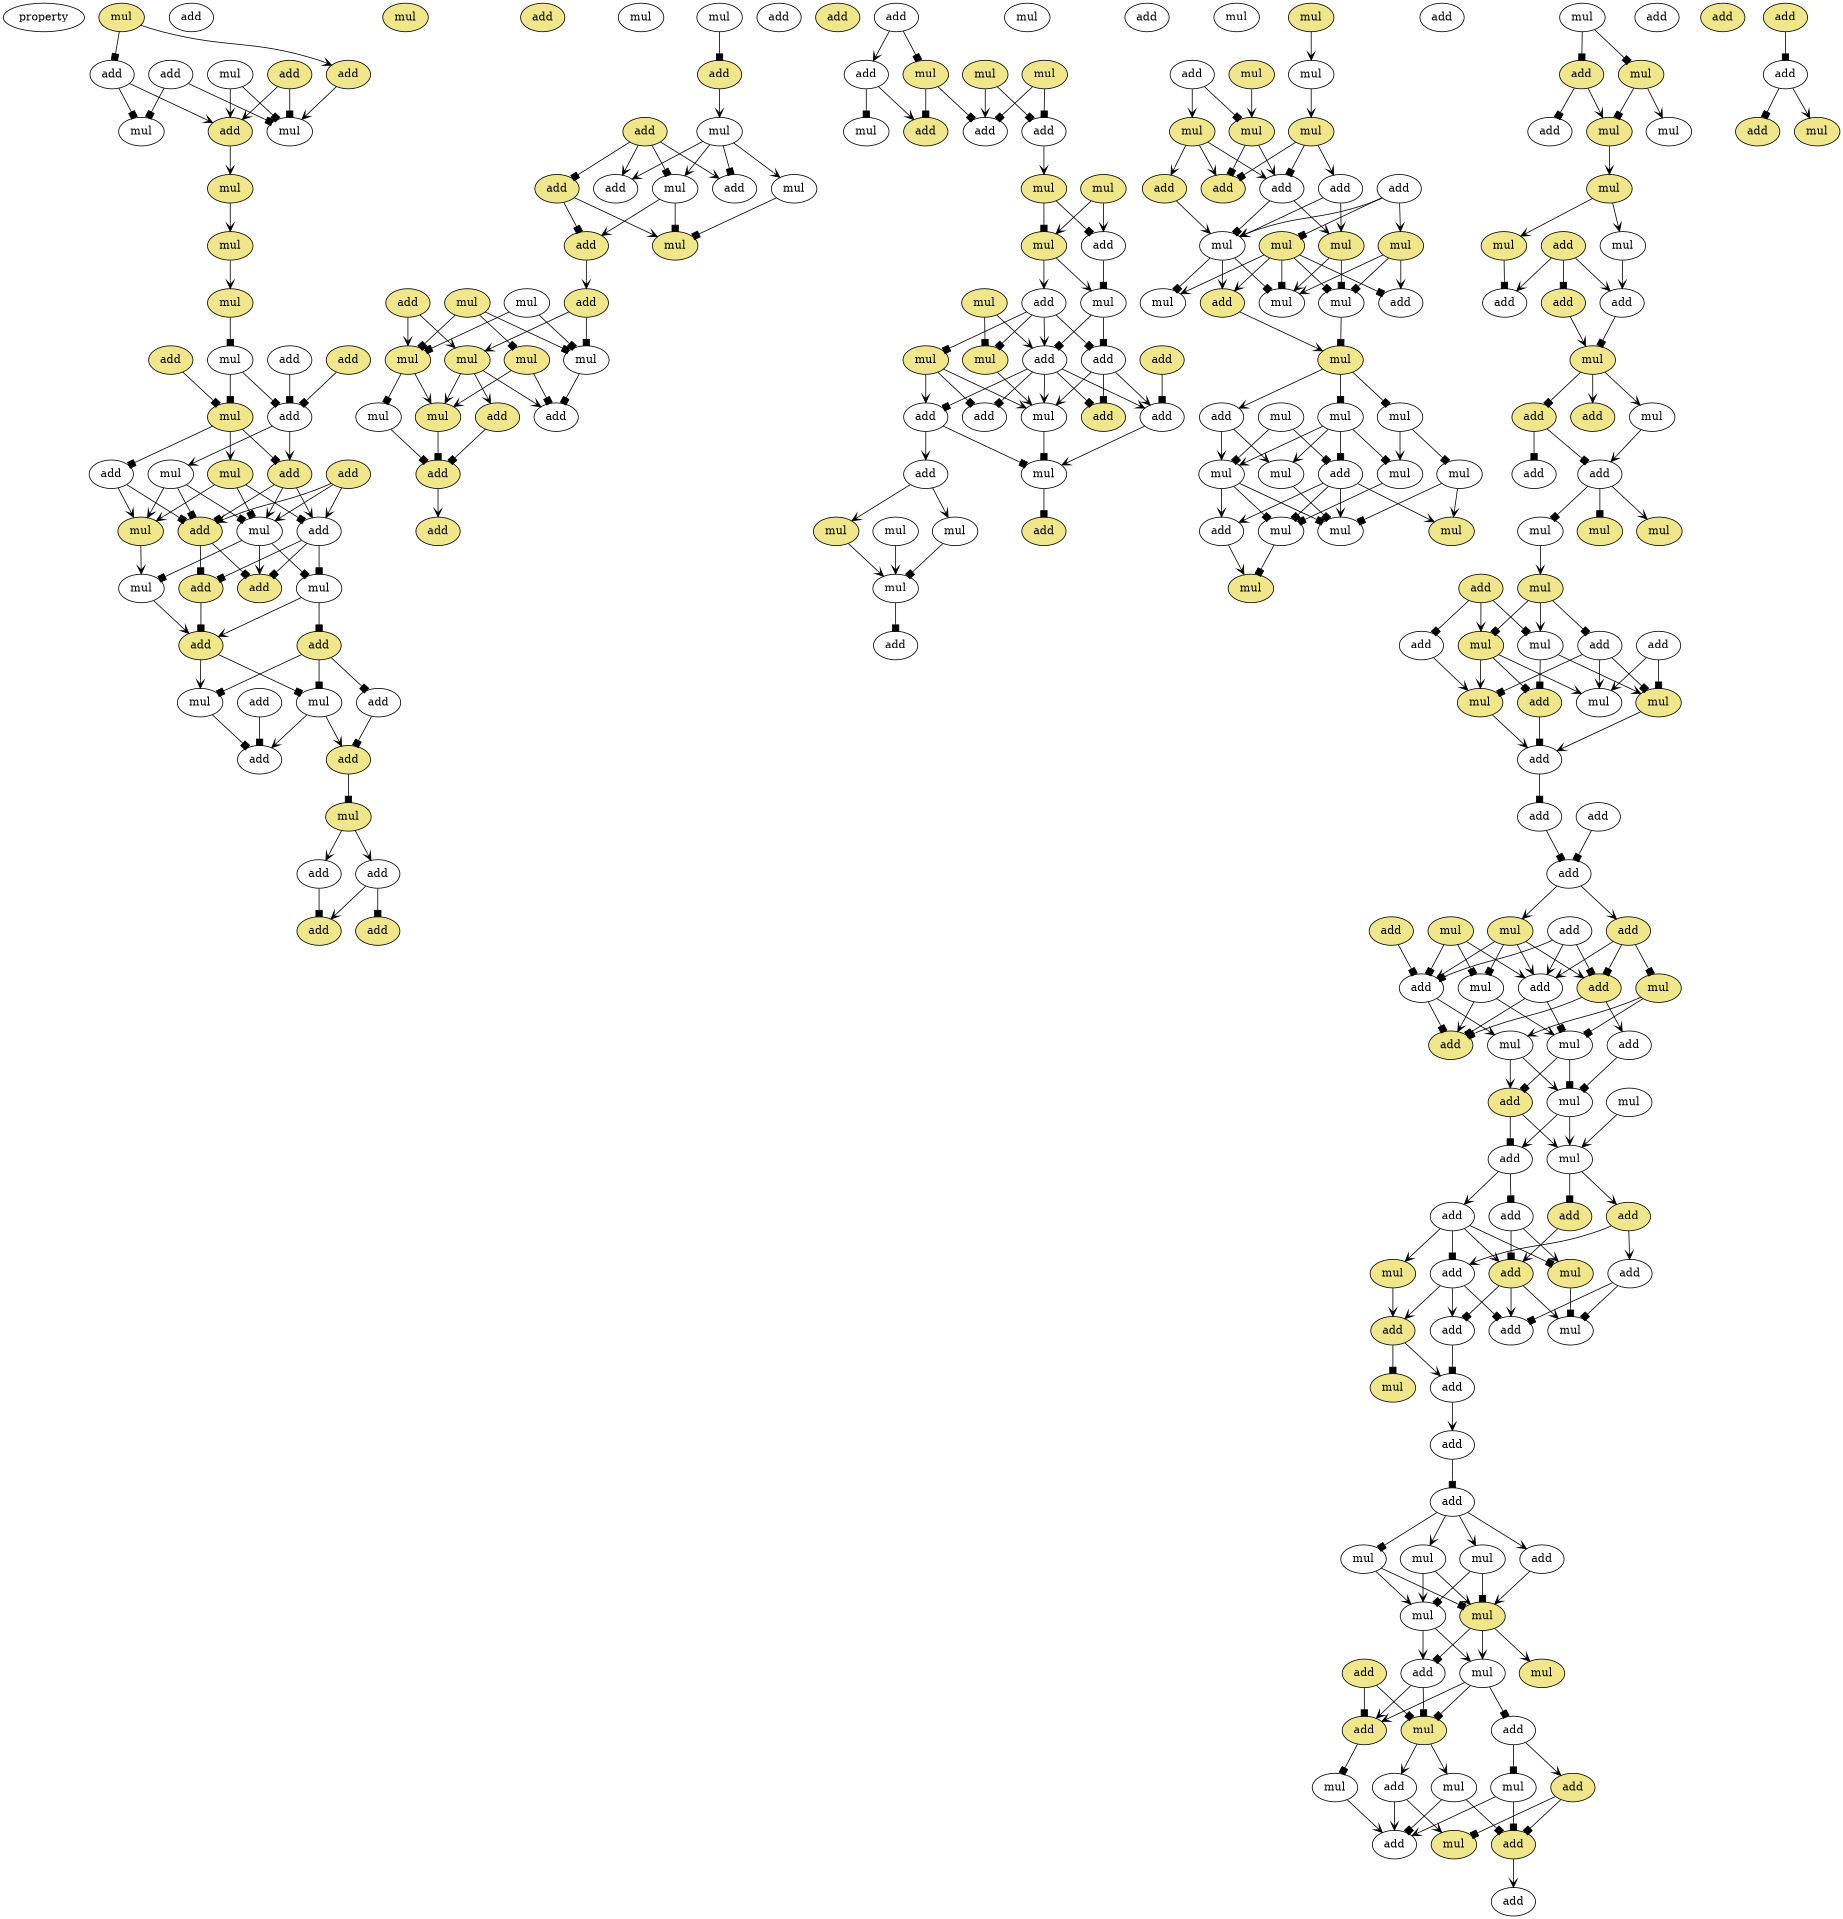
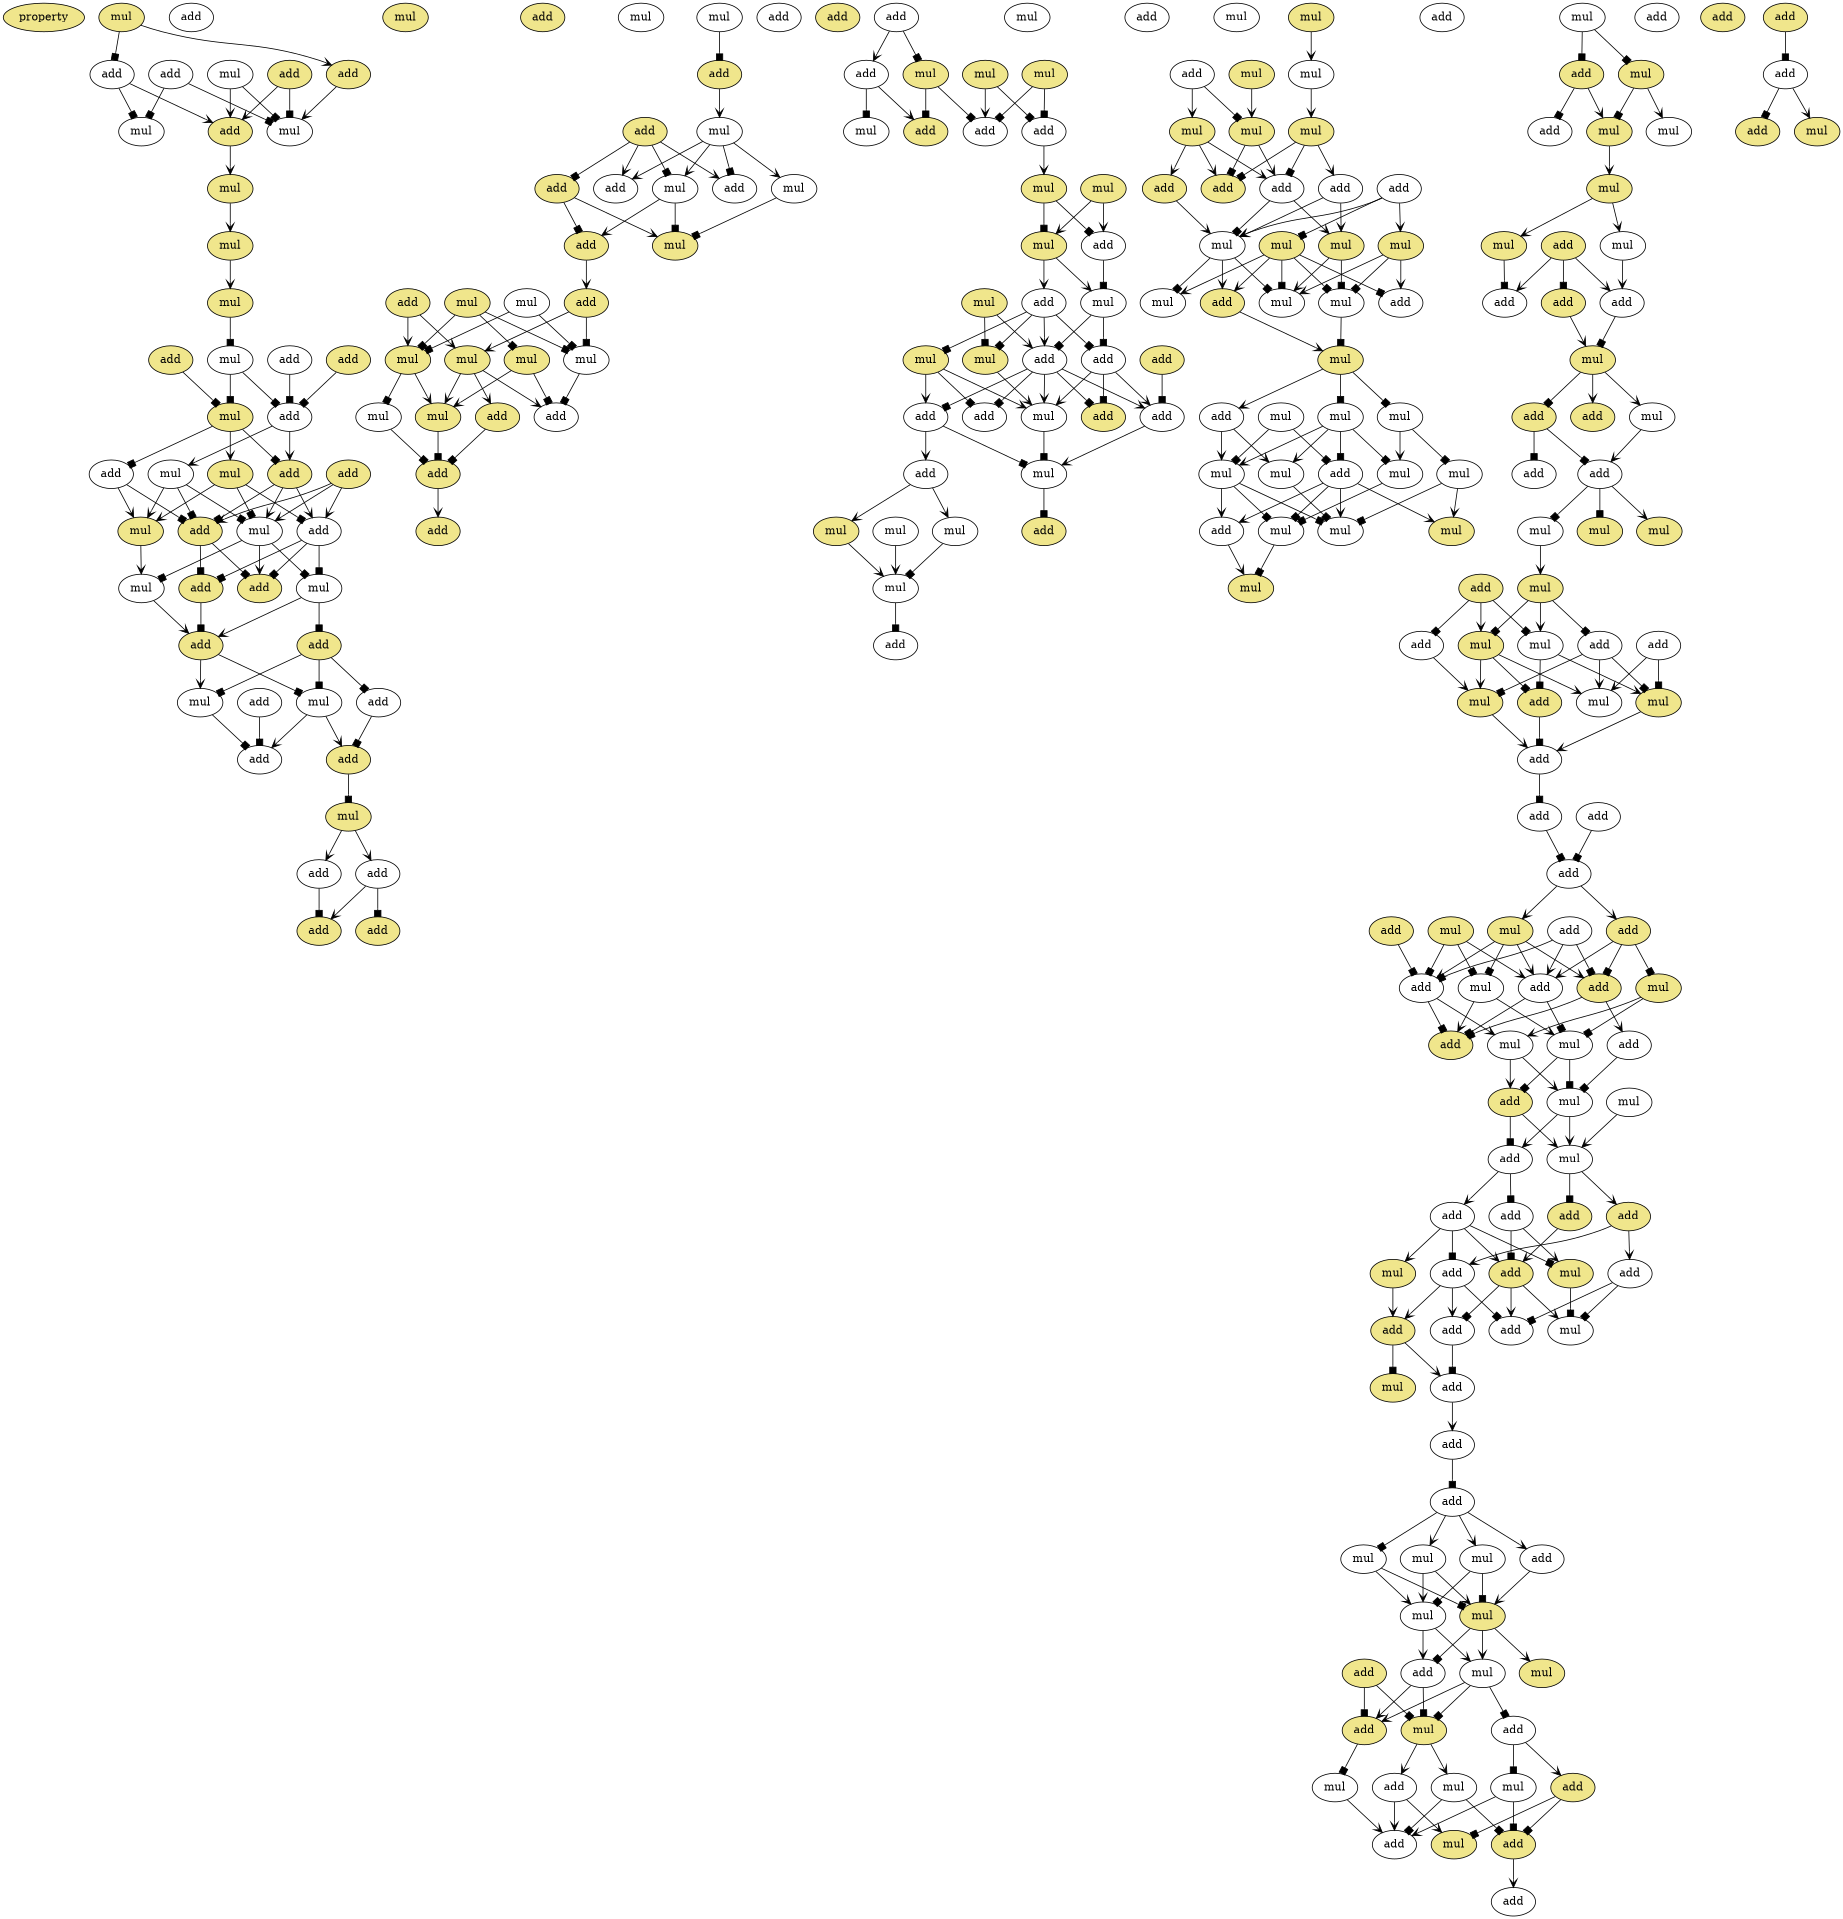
(44, 17) -> (44, 17)
